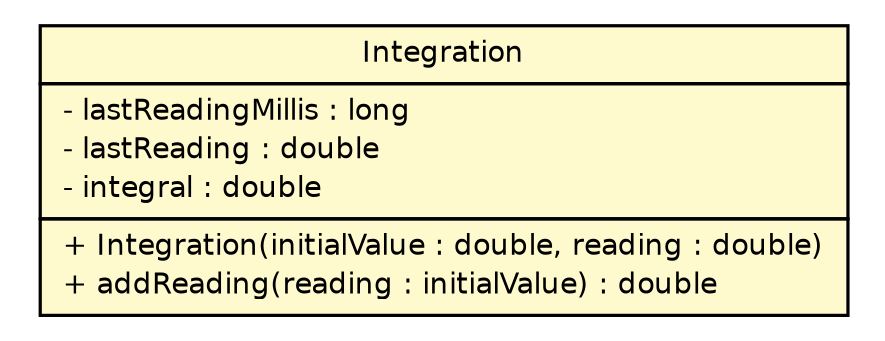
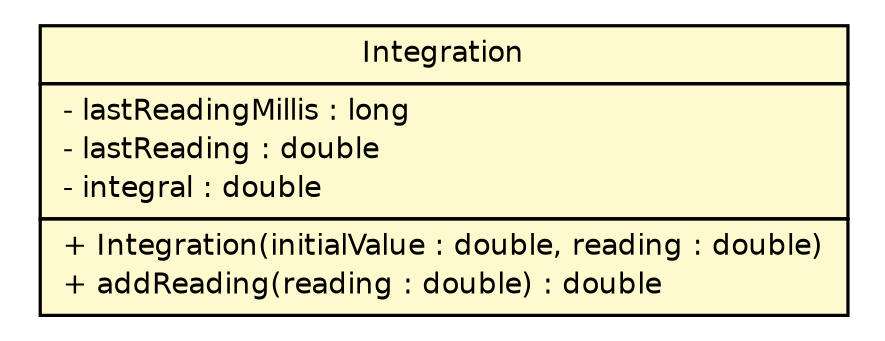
(391, 285) -> (364, 285)
